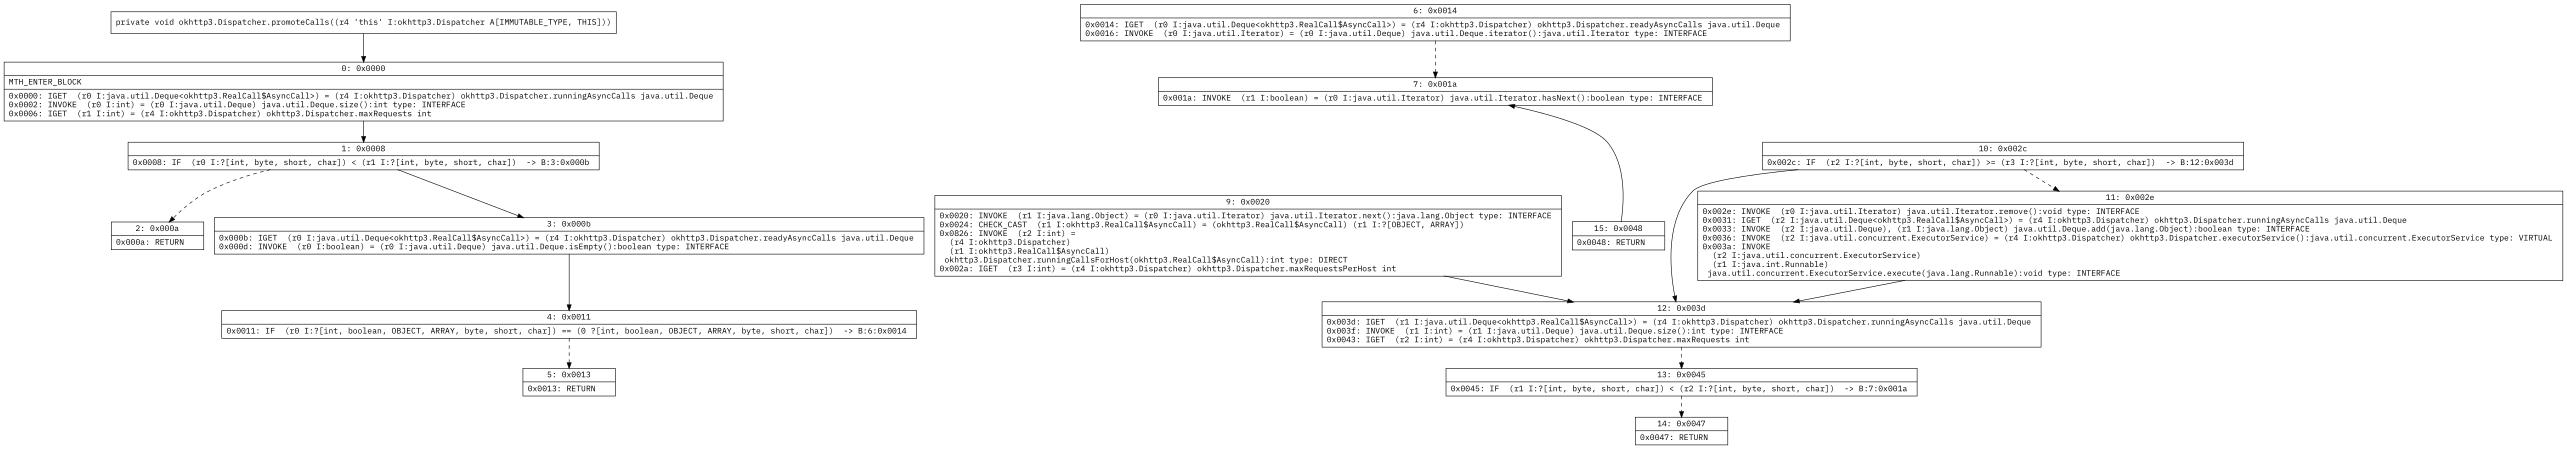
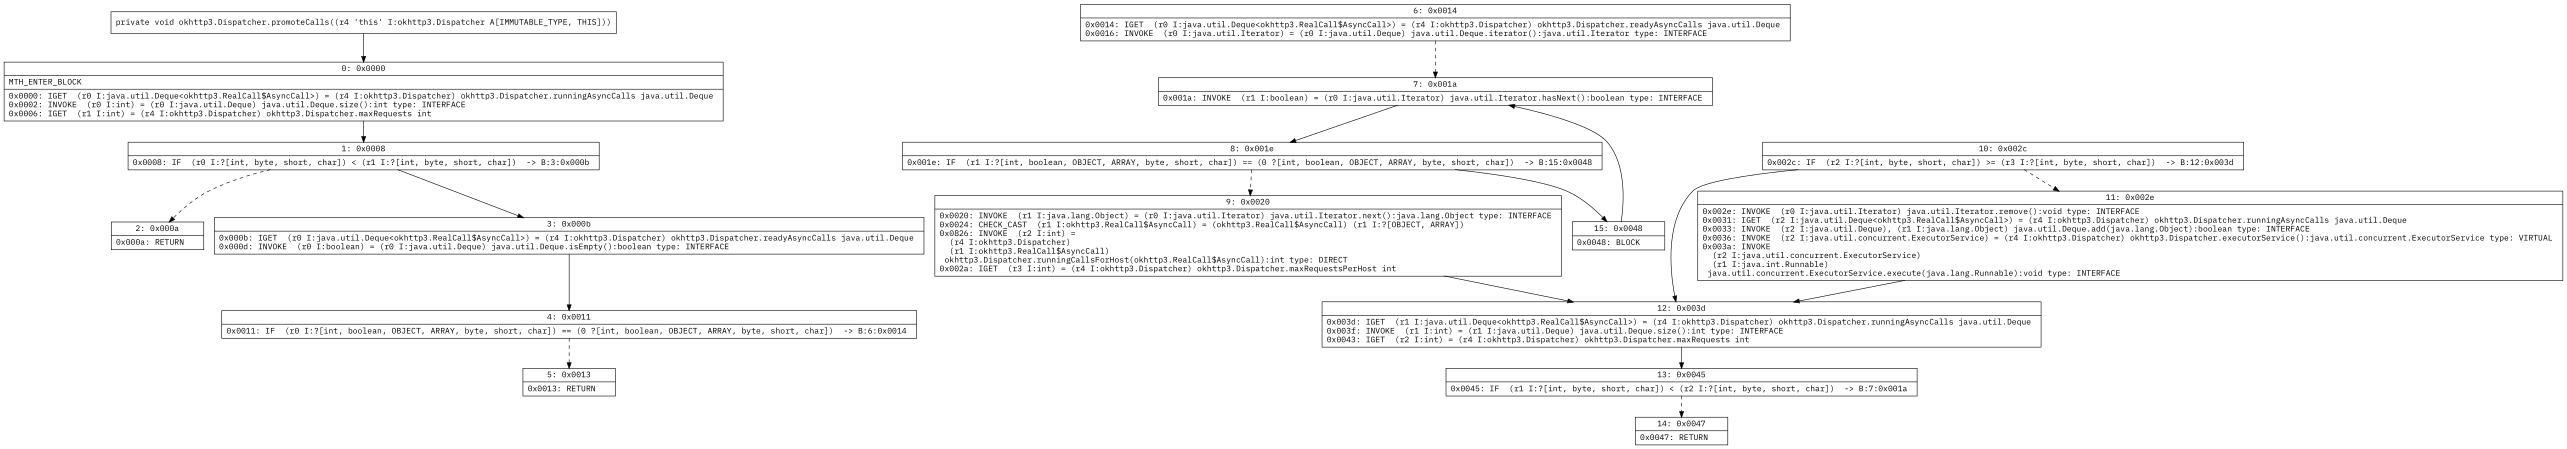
none -> (1252, 156)
(1619, 243) -> (1616, 243)
(1682, 355) -> (1682, 355)
